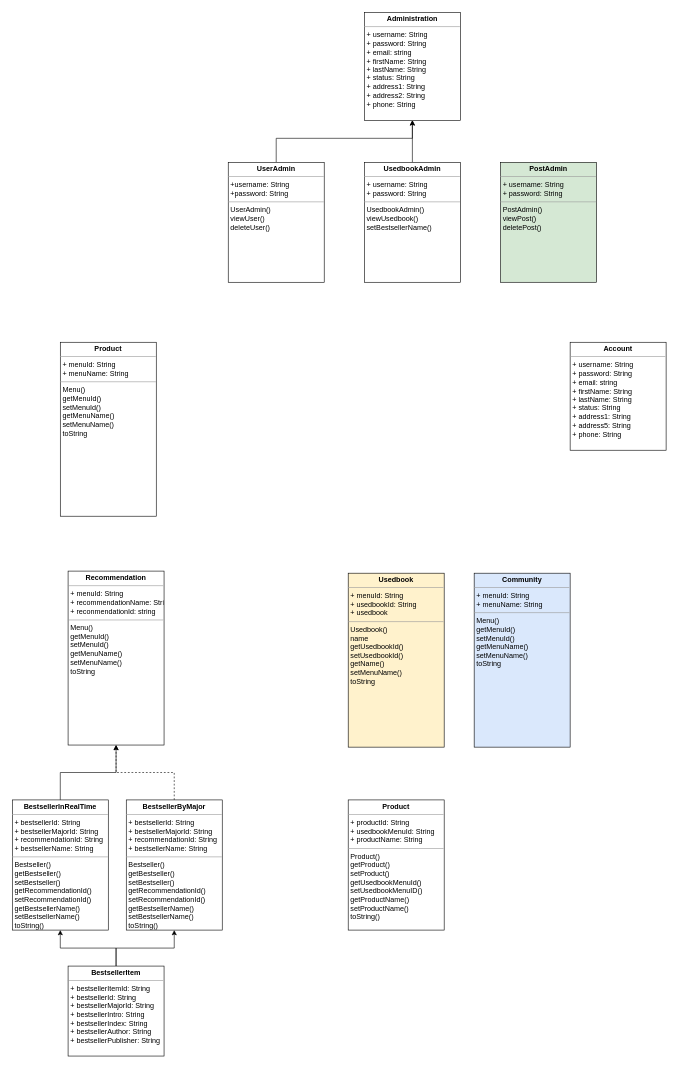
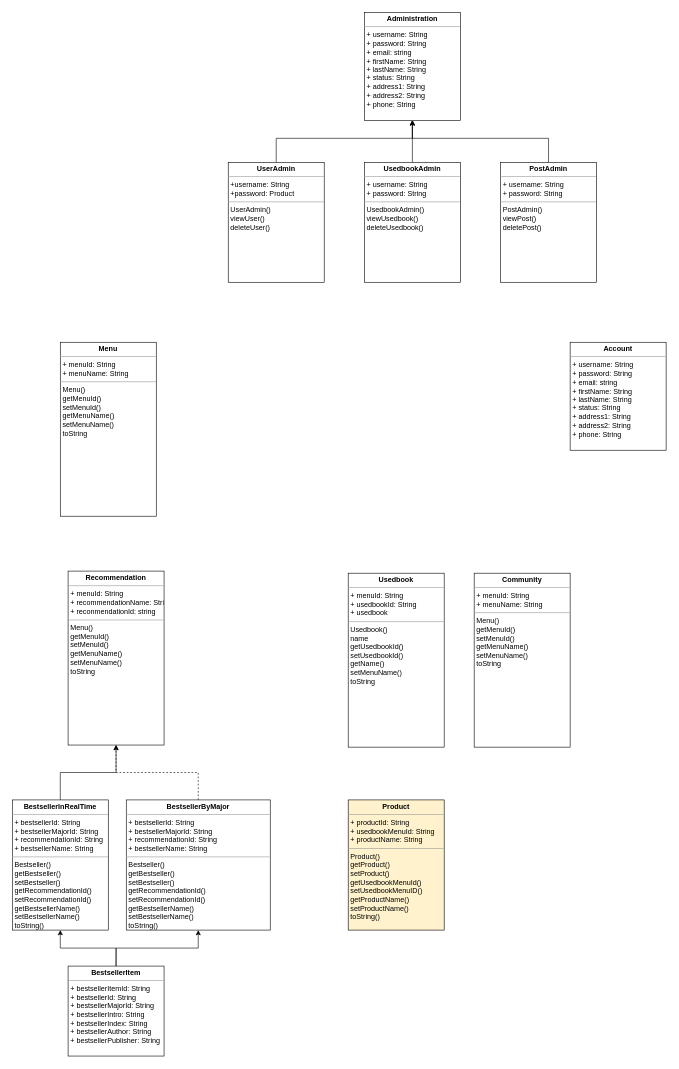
none -> (494, 138)
(260, 188) -> (263, 188)
(401, 188) -> (397, 188)
(549, 222) -> (549, 222)
(93, 381) -> (93, 381)
(604, 386) -> (604, 386)
(396, 660) -> (396, 660)
(522, 660) -> (522, 660)
(174, 865) -> (198, 865)
(396, 865) -> (396, 865)
